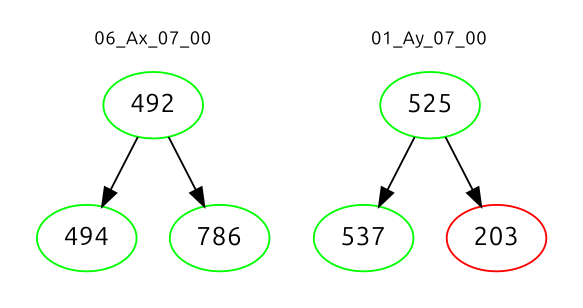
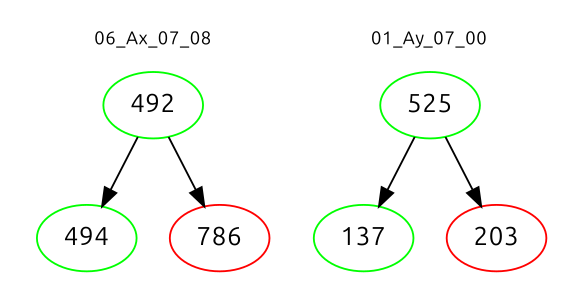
(153, 40) -> (153, 40)
(220, 238) -> (220, 238)
(364, 238) -> (364, 238)
